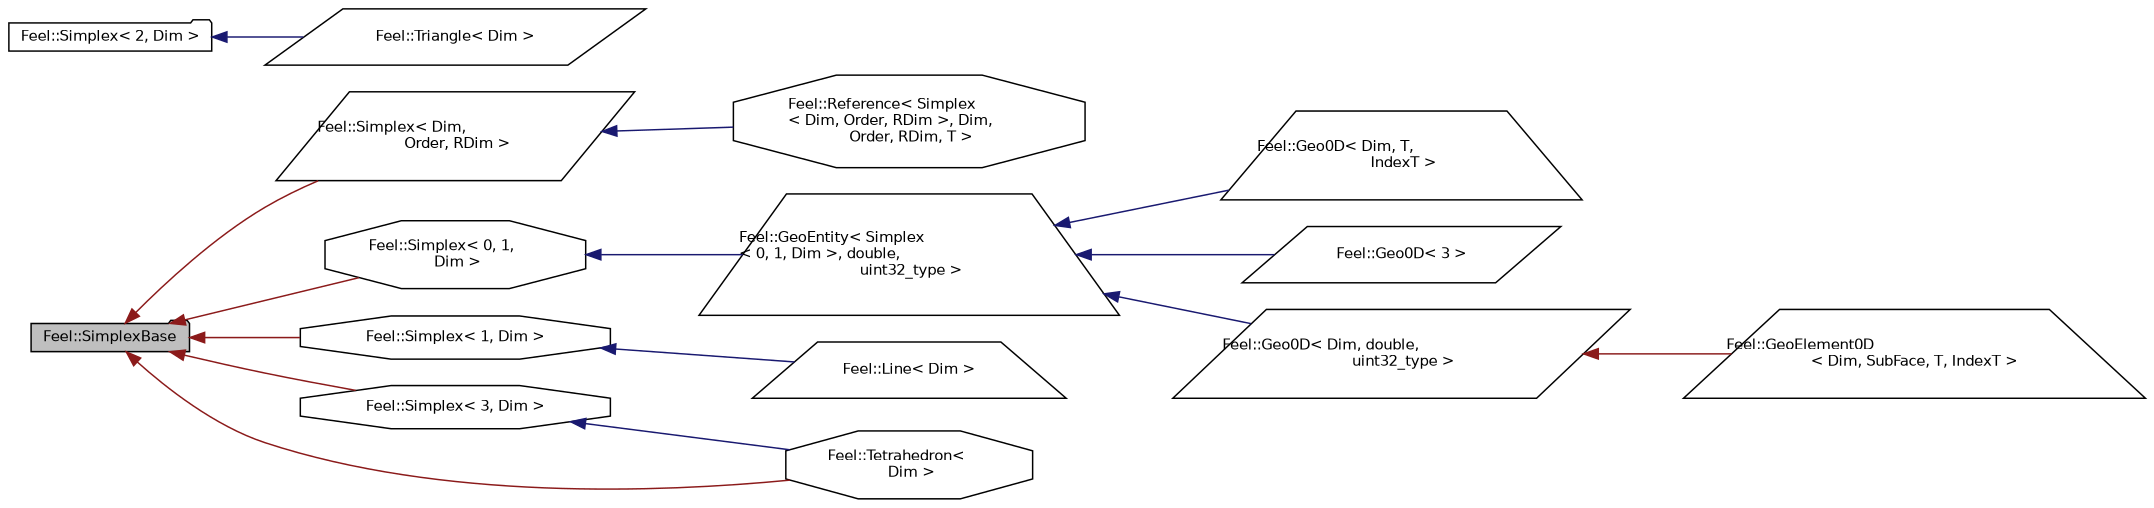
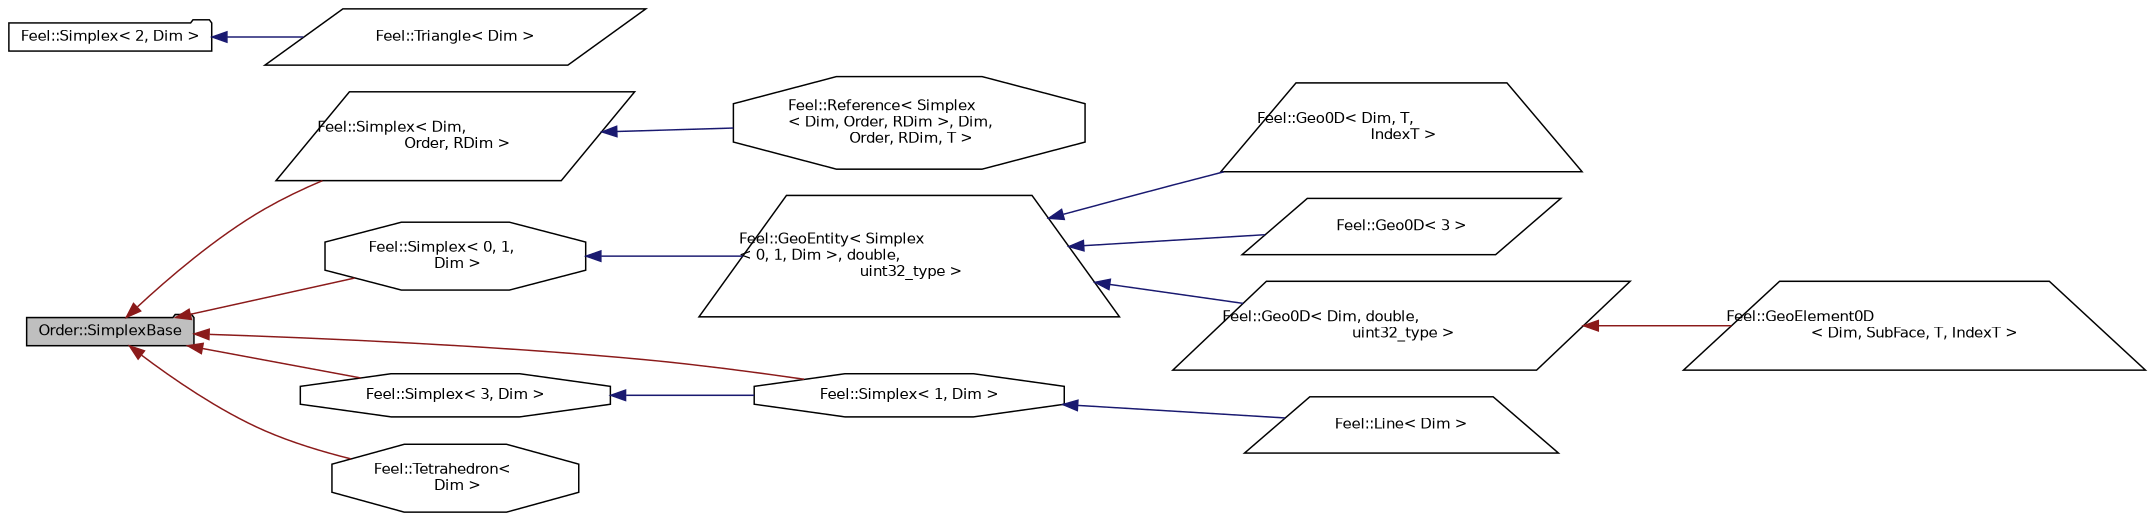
(110, 338) -> (110, 332)
(688, 437) -> (690, 395)
